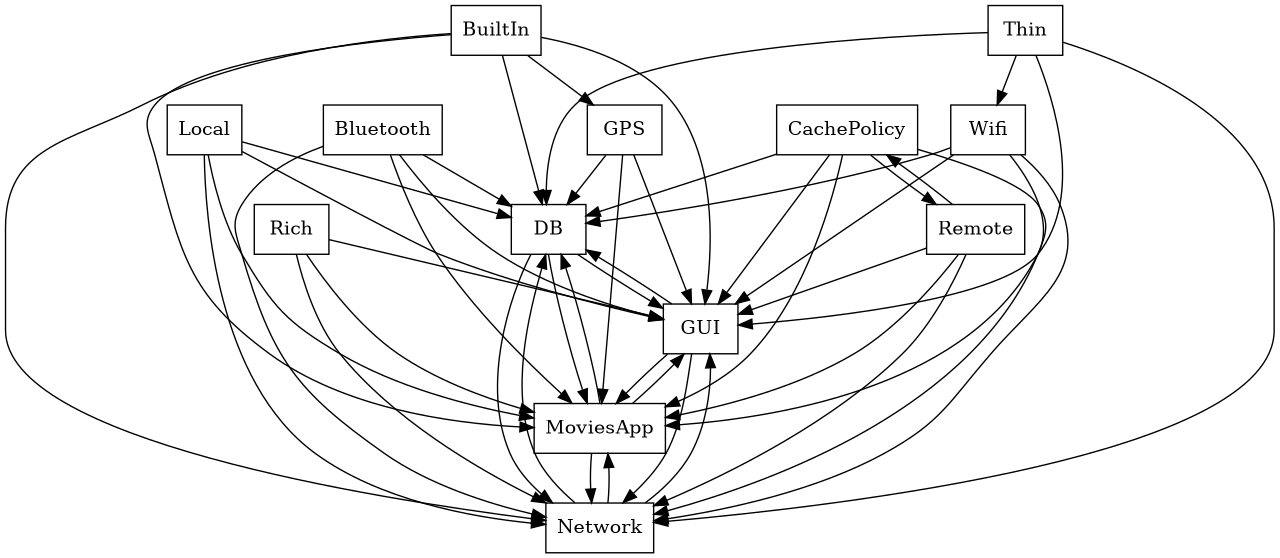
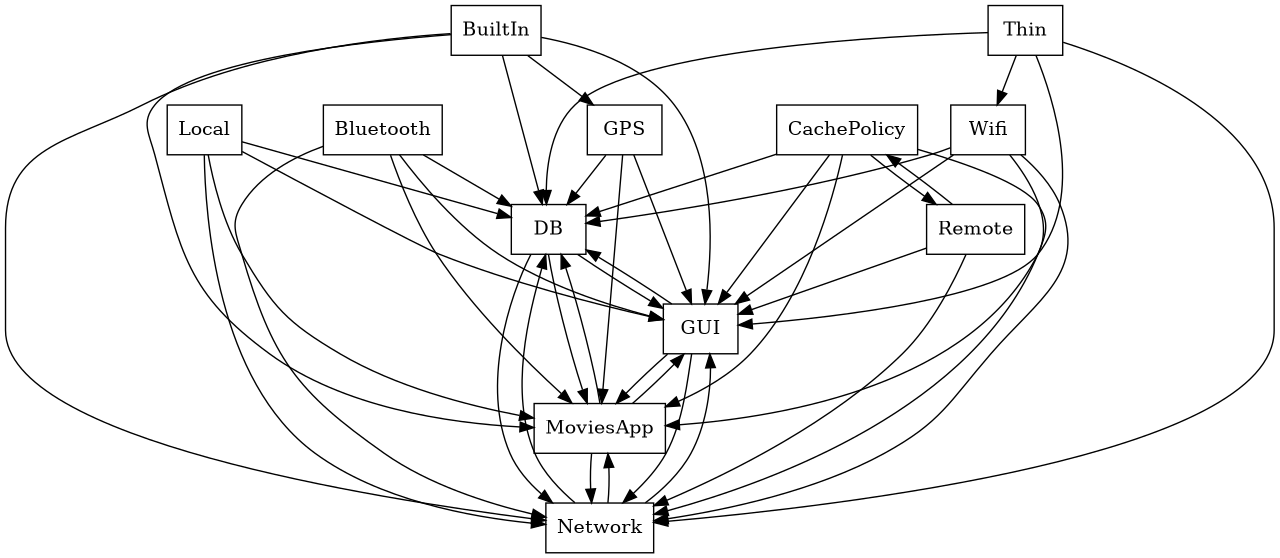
(292, 229) -> none
(836, 364) -> none
